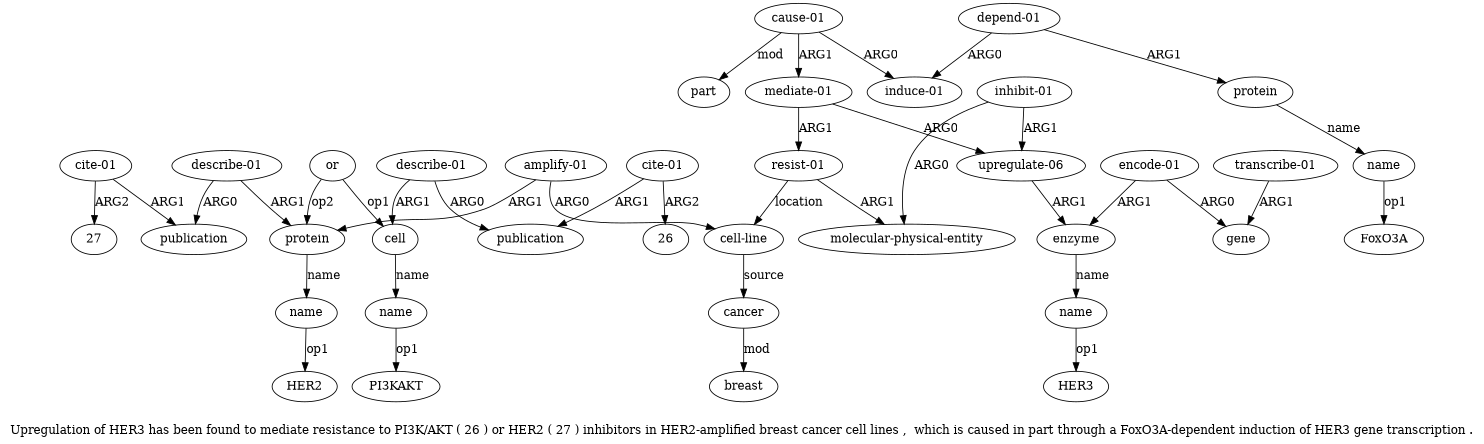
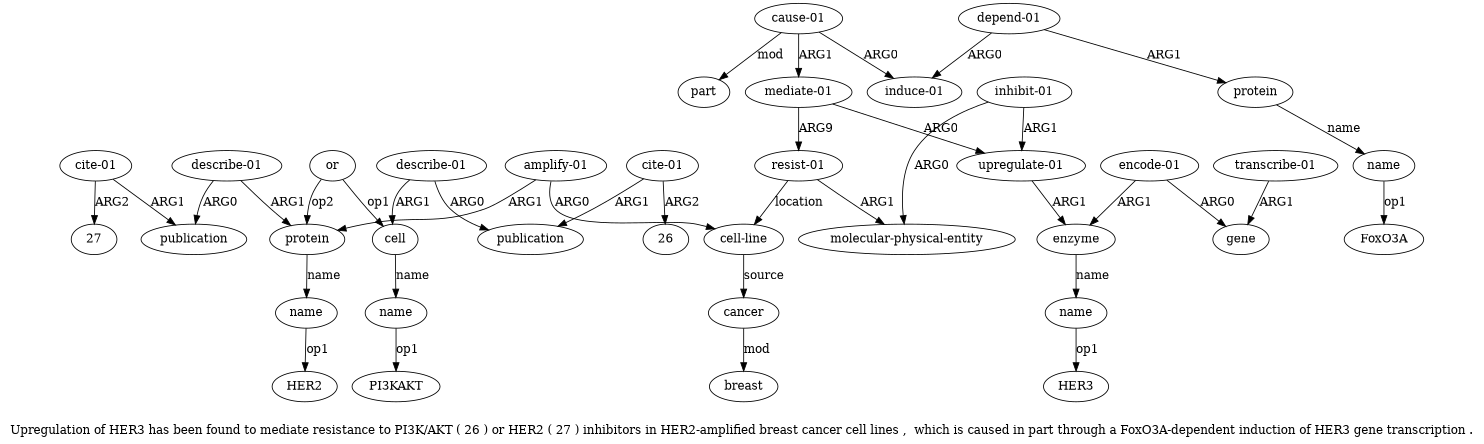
(816, 129) -> (816, 129)
(1021, 166) -> (1021, 166)
